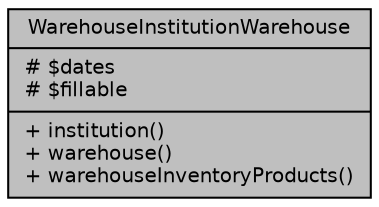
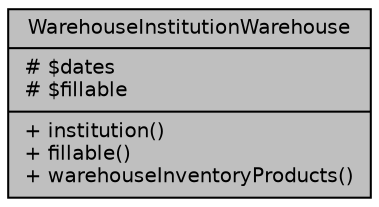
(99, 154) -> (78, 154)
